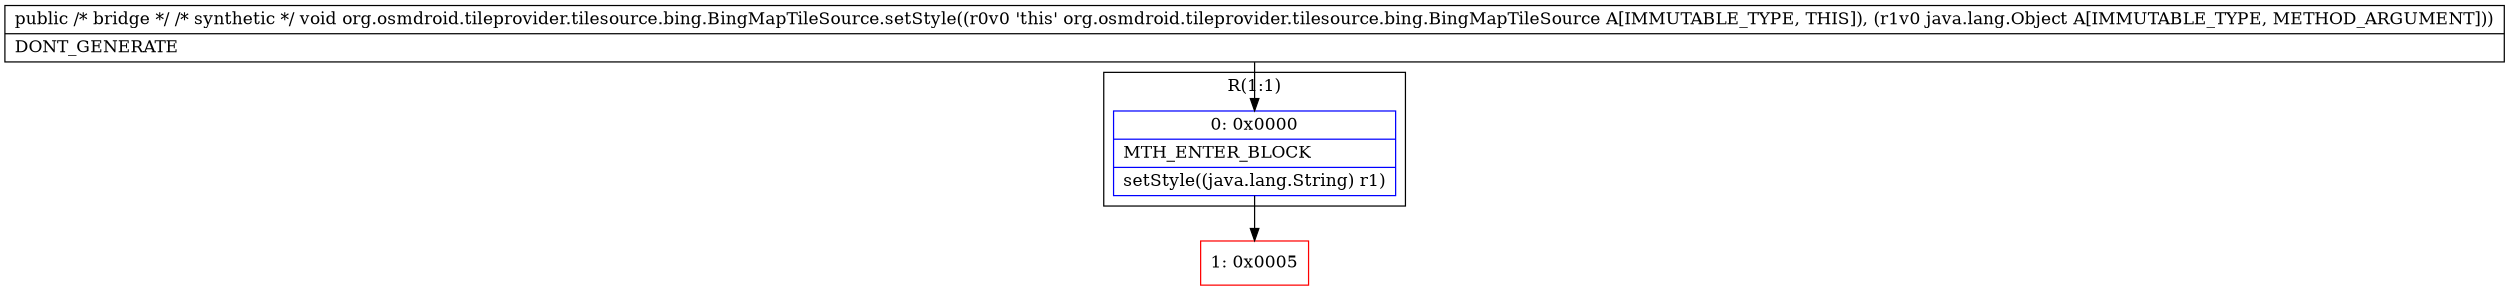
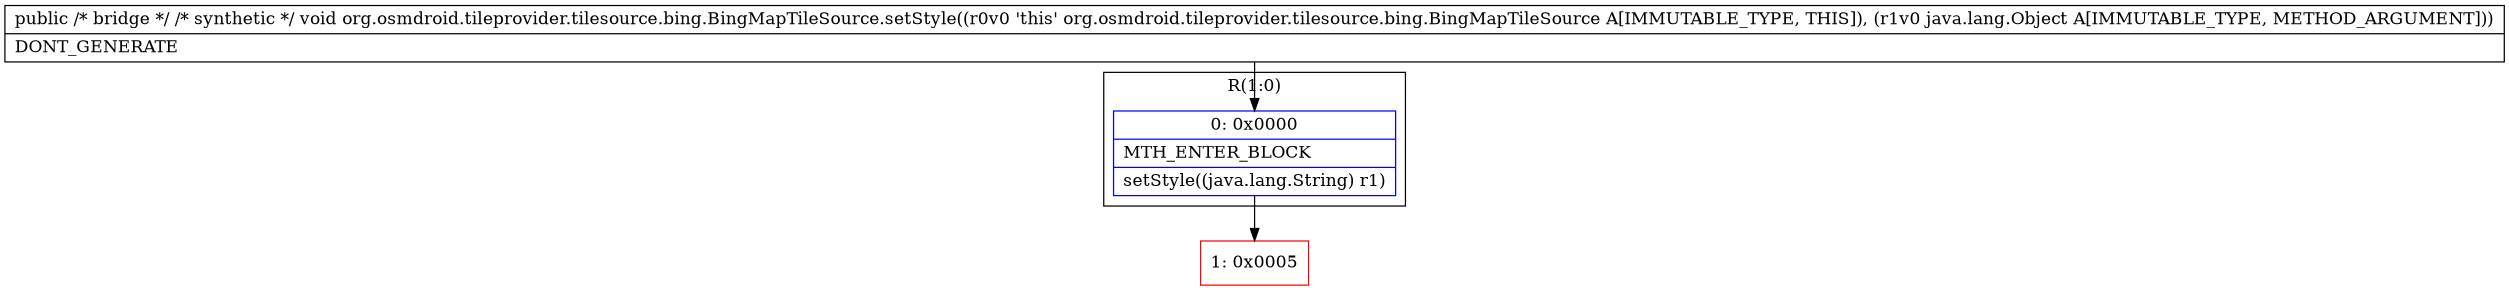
(1255, 86) -> (1255, 86)
